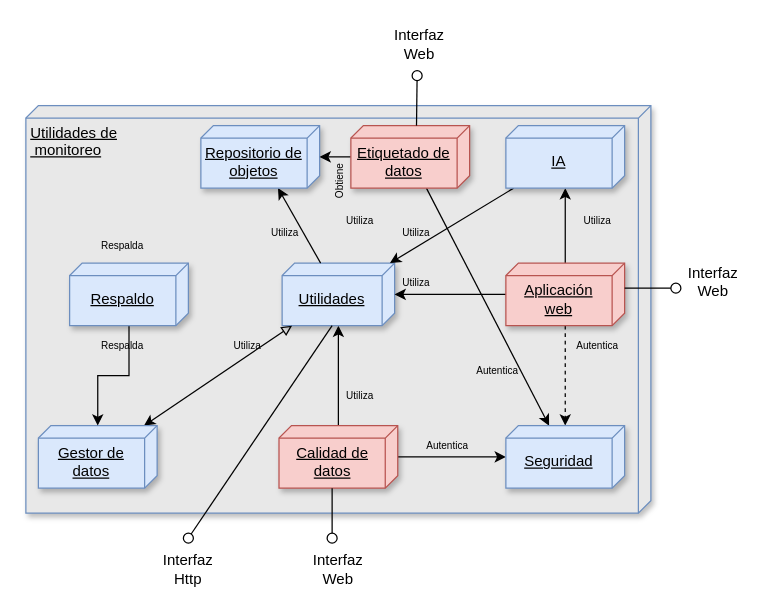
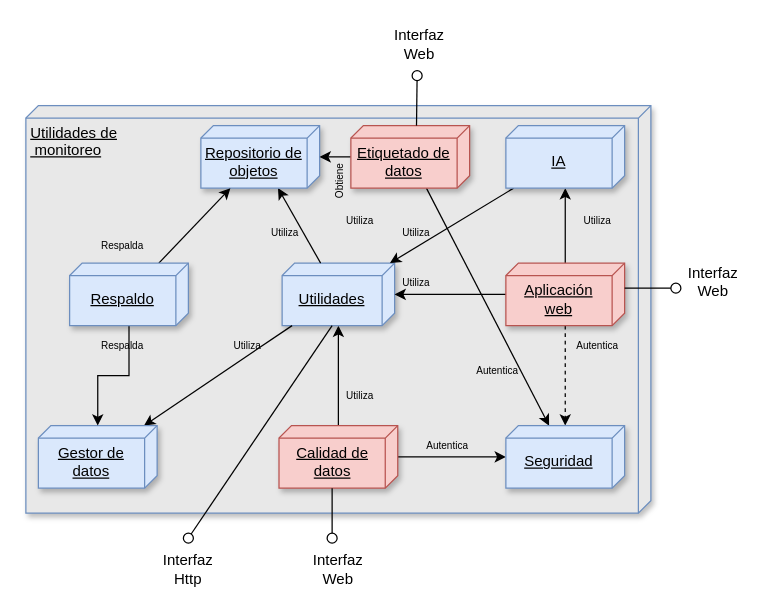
none -> (191, 229)
(283, 332) -> (286, 330)
